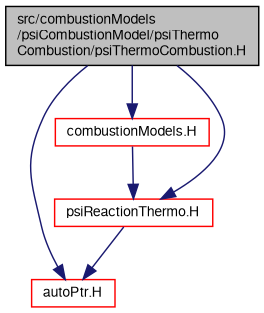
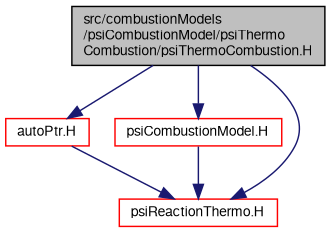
(132, 132) -> (198, 132)
(108, 247) -> (117, 169)
